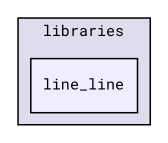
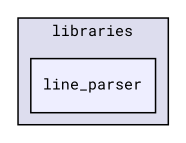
(84, 86) -> (93, 86)
